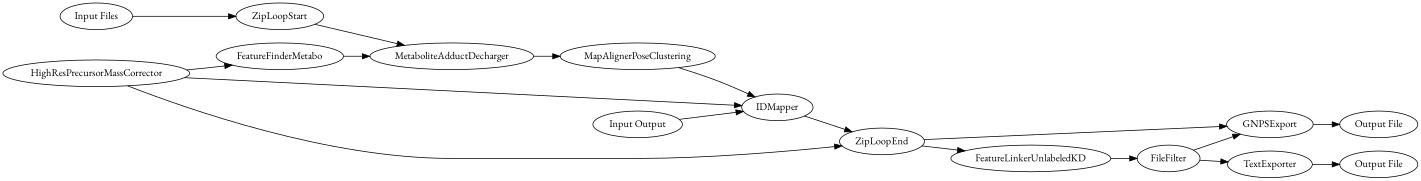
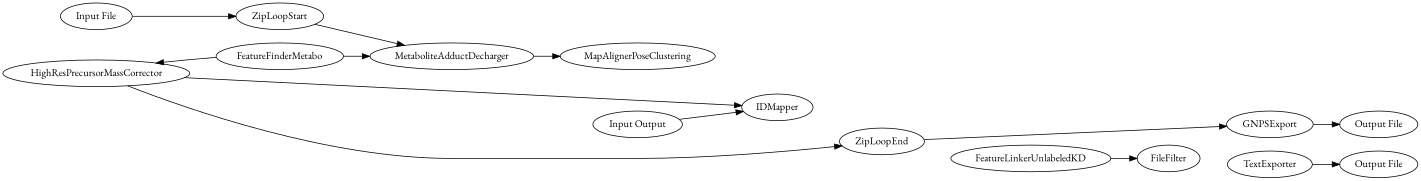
(96, 16) -> (96, 16)
(206, 68) -> (190, 60)
(714, 79) -> none
(825, 123) -> none
(1213, 143) -> none
(940, 148) -> none
(1210, 161) -> none
